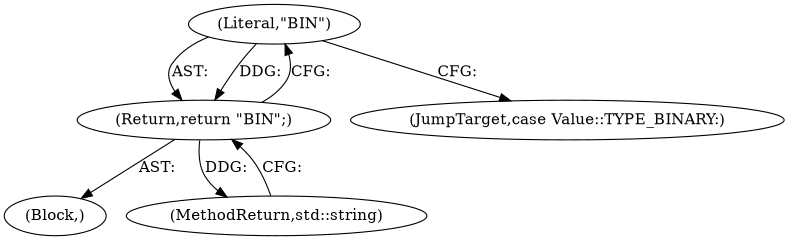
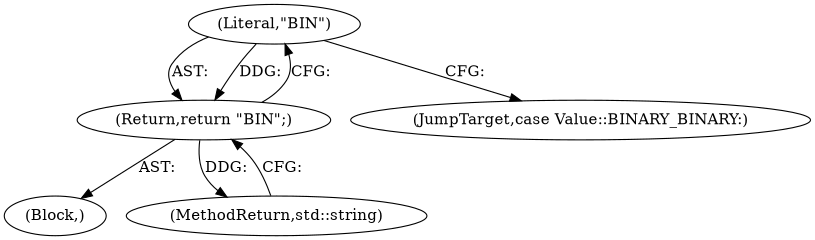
(567, 120) -> (581, 120)
